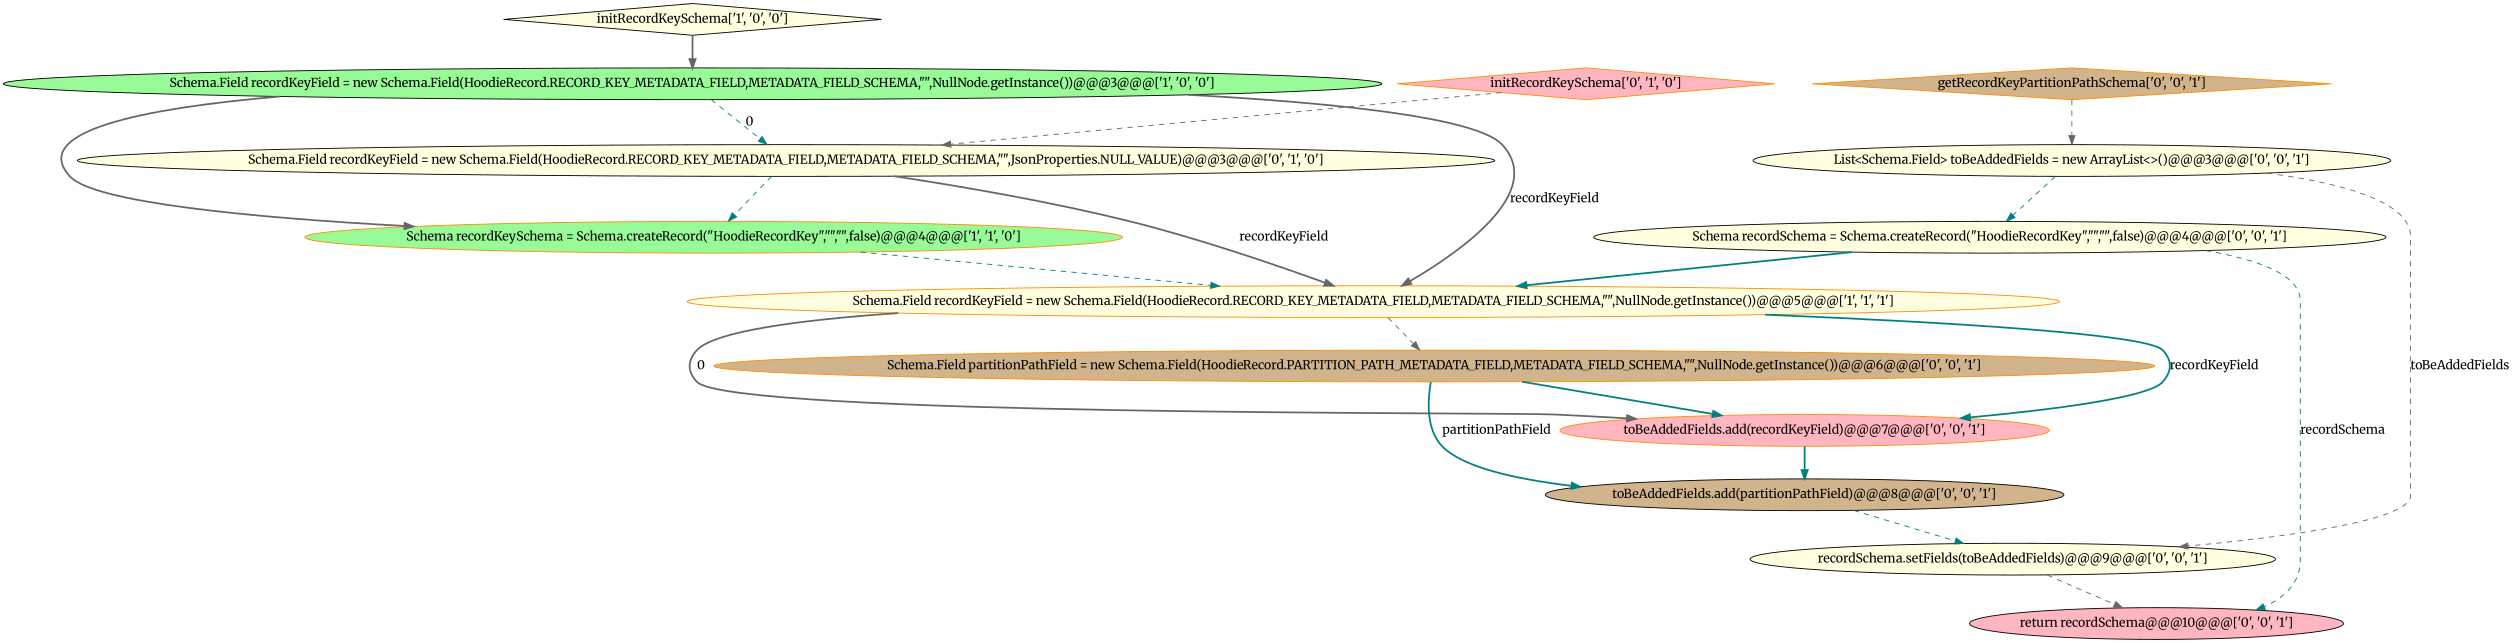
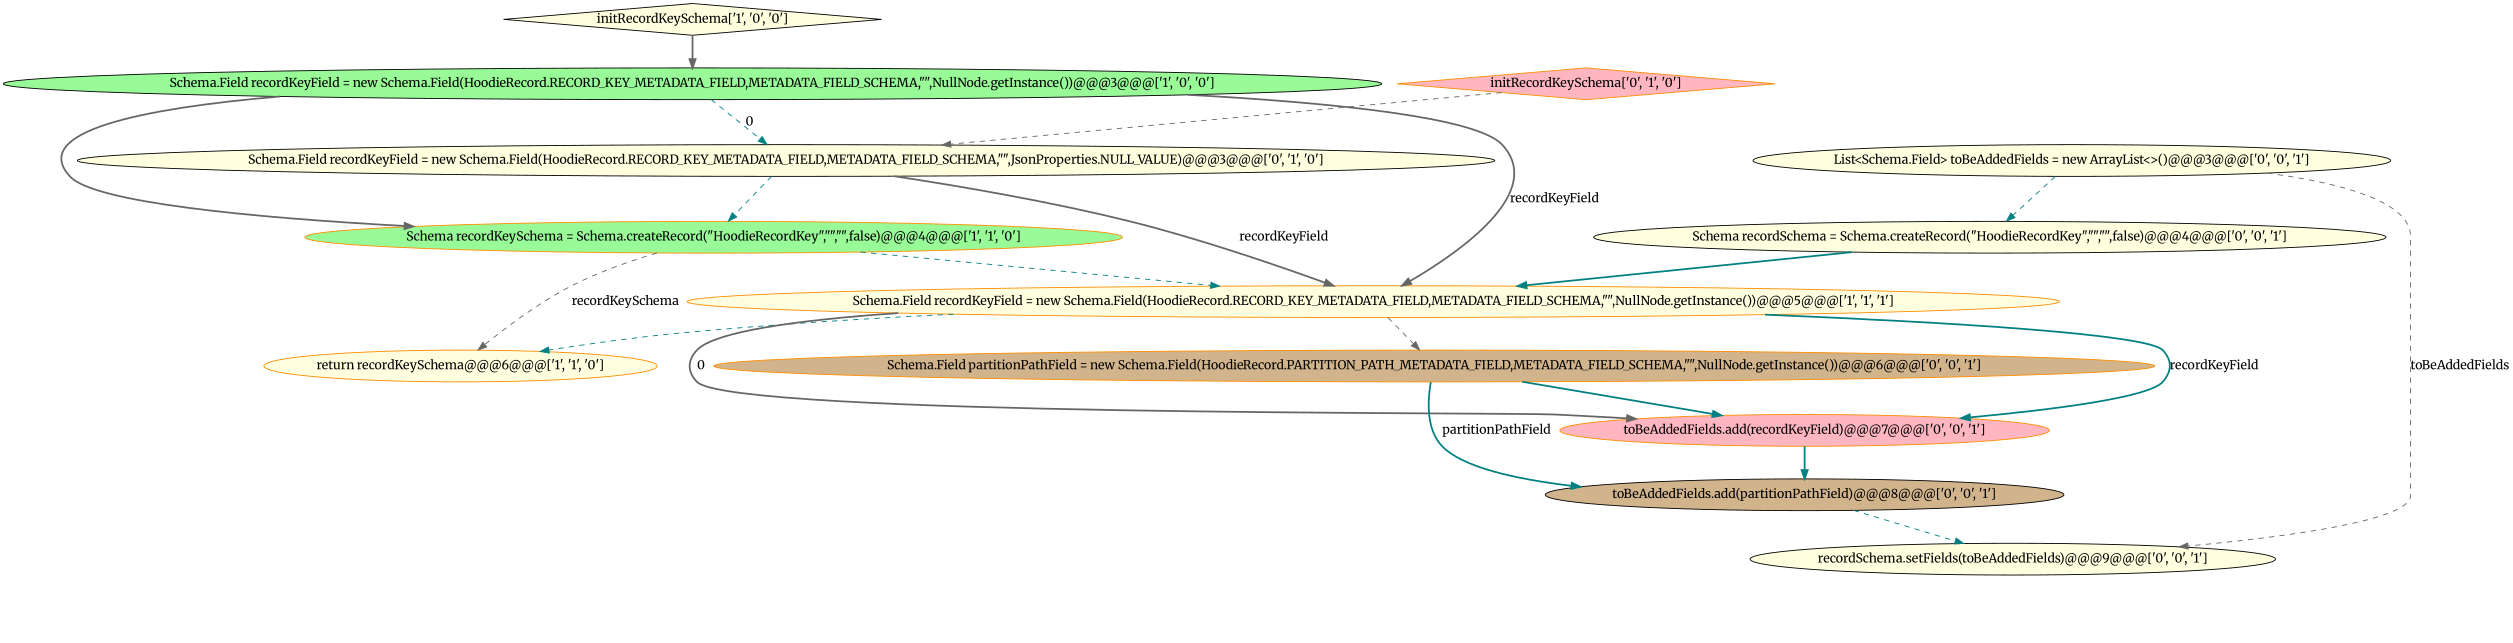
(2072, 84) -> none
none -> (461, 366)
(2157, 624) -> none
